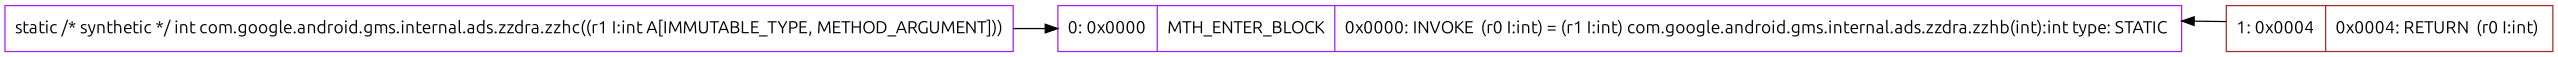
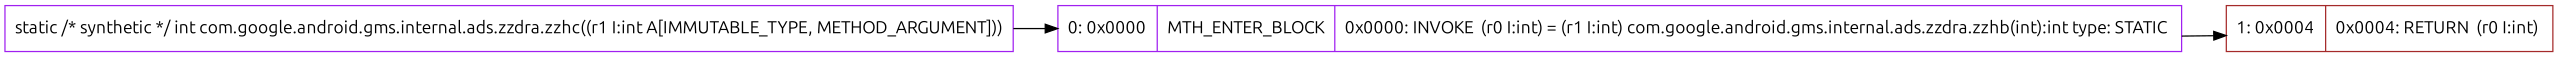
(2210, 21) -> (2198, 36)
